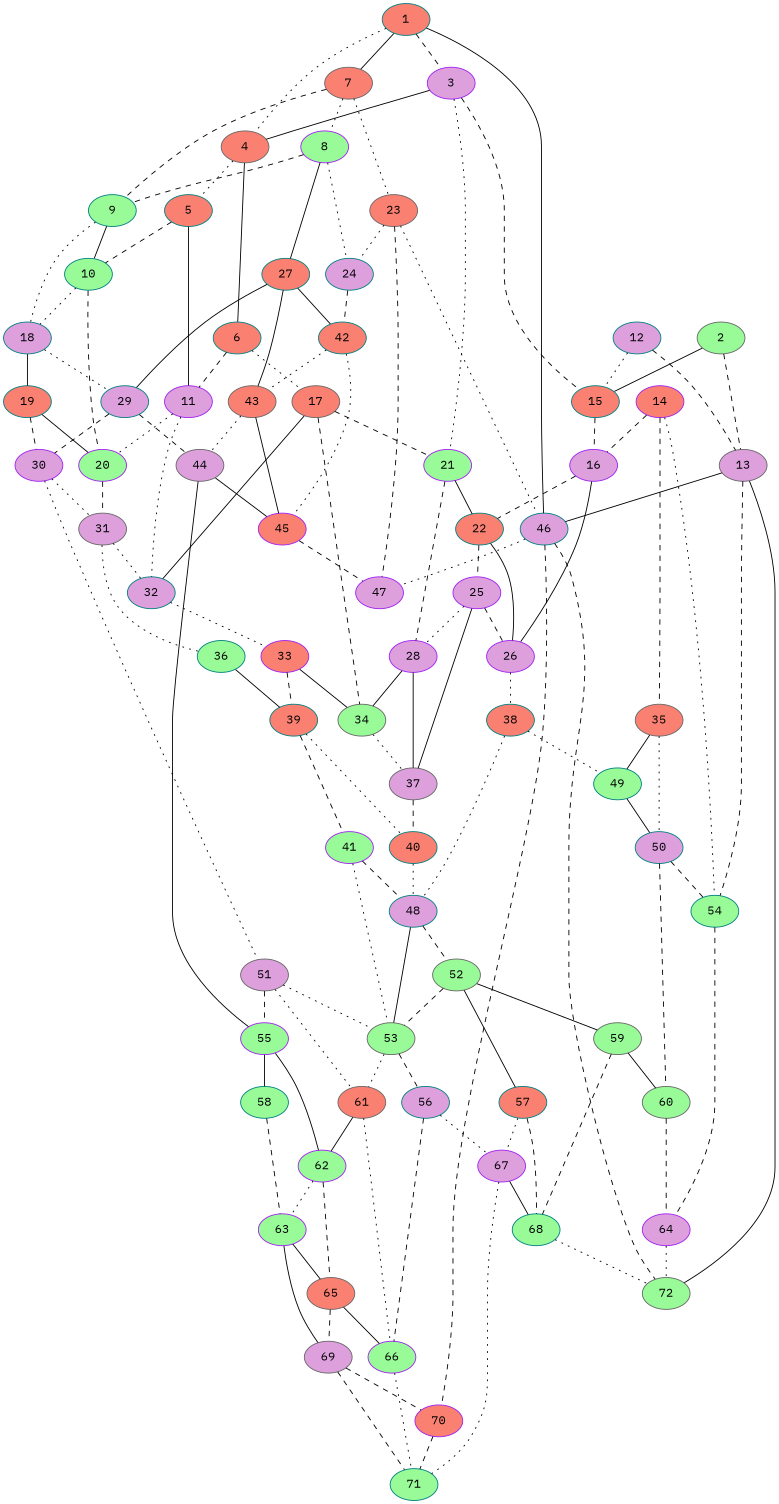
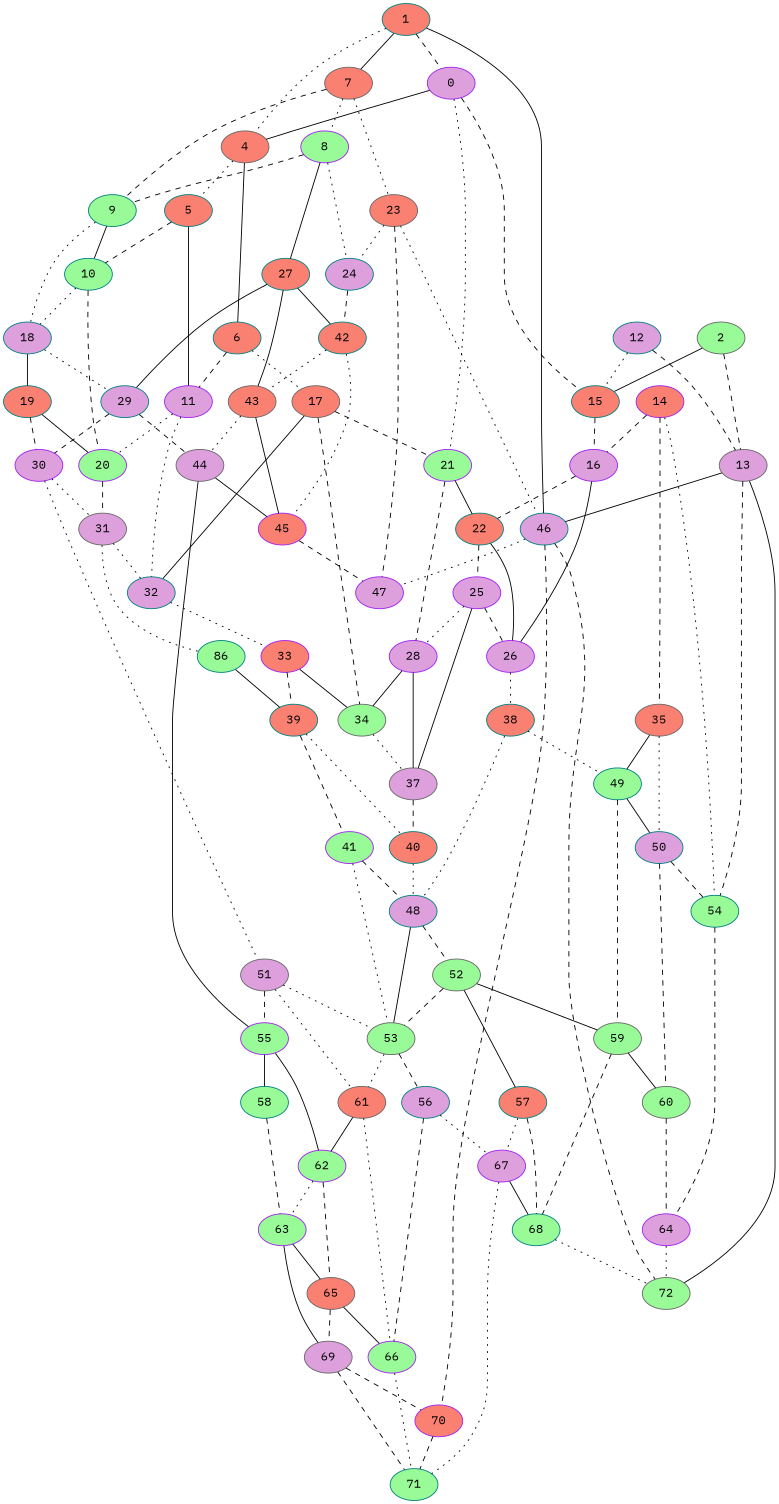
(451, 83) -> (451, 83)
(221, 656) -> (221, 656)
none -> (618, 911)
